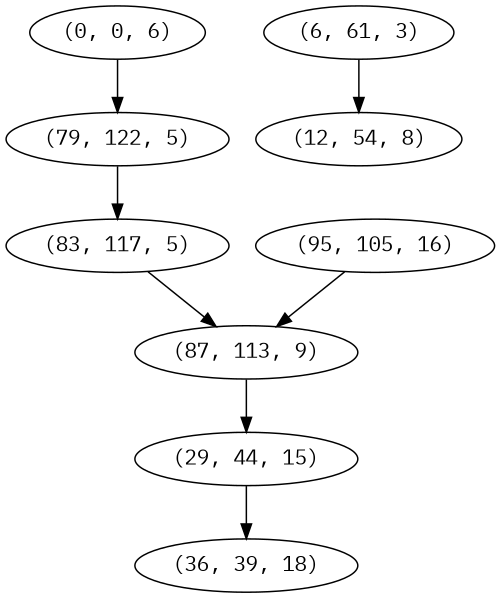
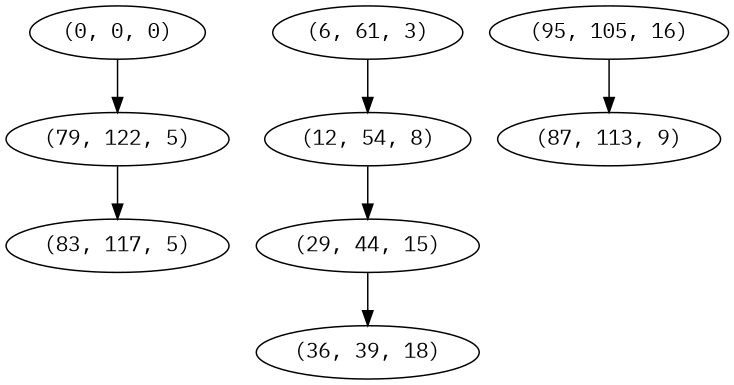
(118, 33) -> (118, 33)
(176, 294) -> none
(246, 398) -> (368, 185)
